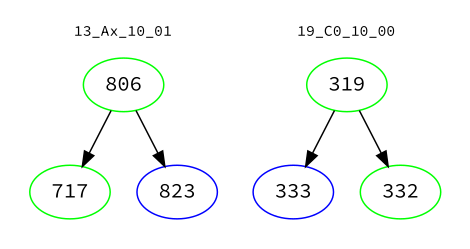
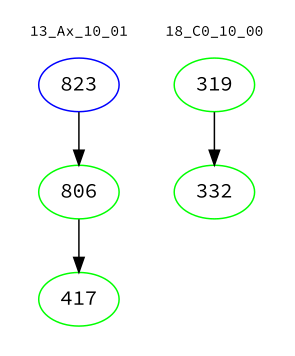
(347, 32) -> (215, 32)
(147, 132) -> (79, 131)
(70, 192) -> (79, 299)
(293, 192) -> none
